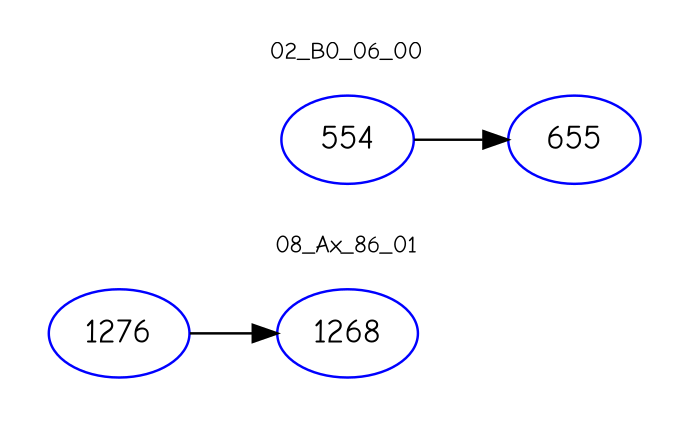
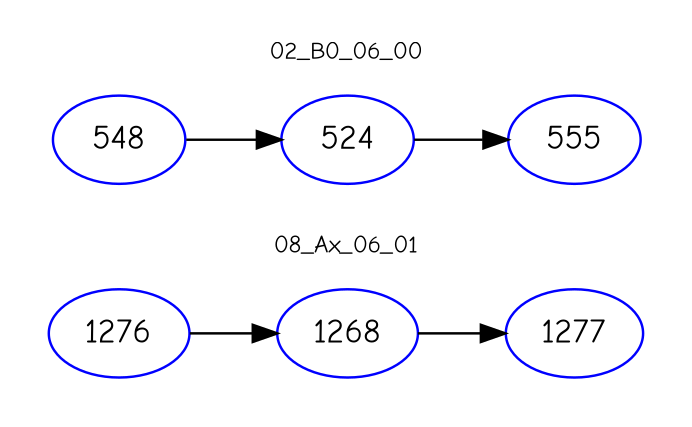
none -> (119, 140)
(348, 140) -> (348, 140)
(574, 140) -> (574, 140)
(346, 246) -> (346, 246)
none -> (574, 333)
